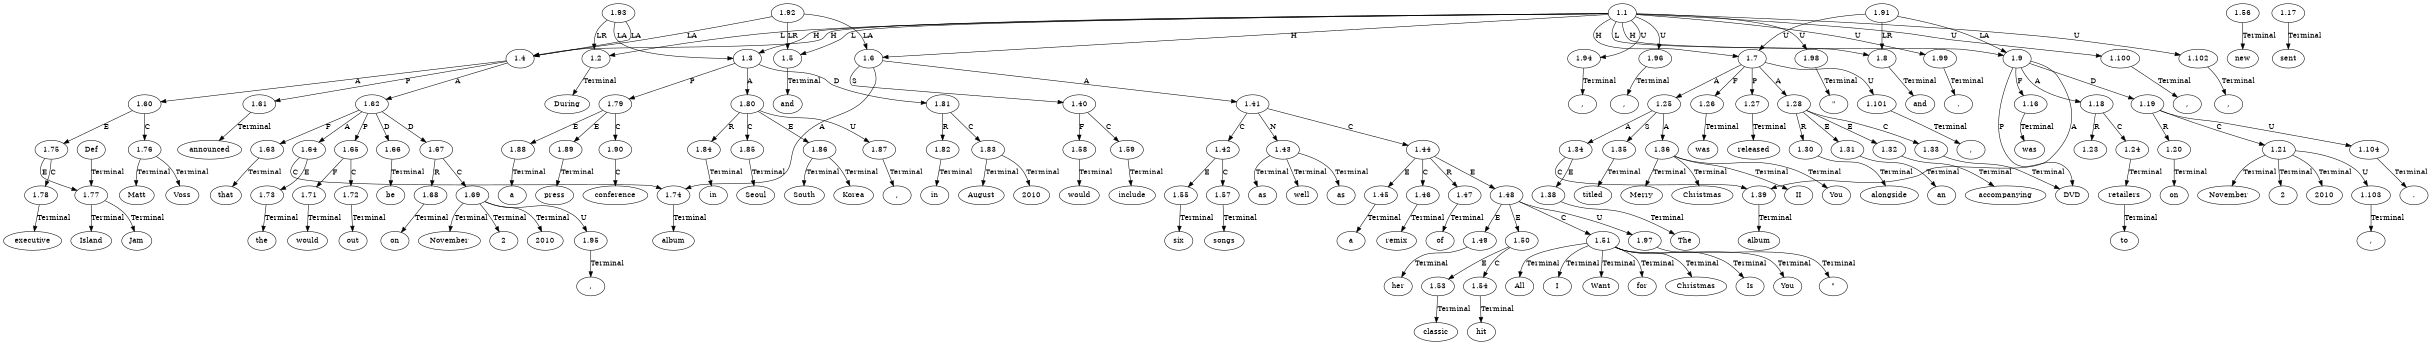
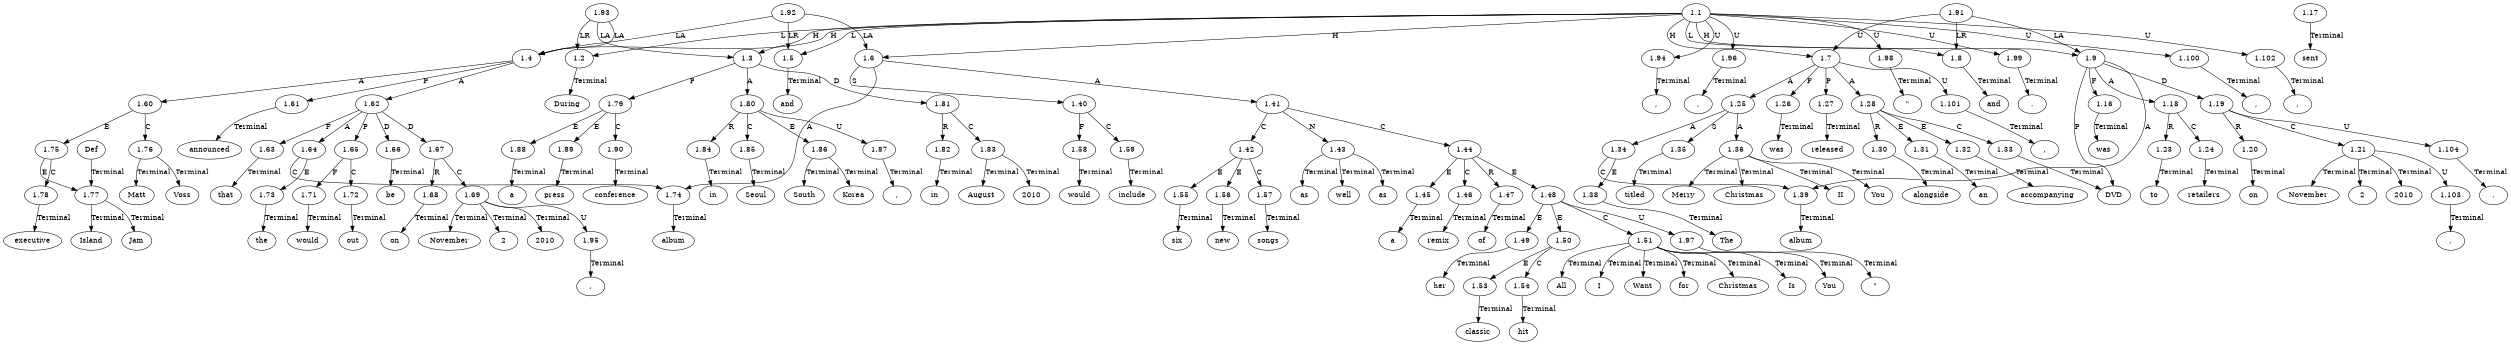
none -> (1236, 170)
(618, 173) -> (632, 173)
(2124, 215) -> (2160, 170)
